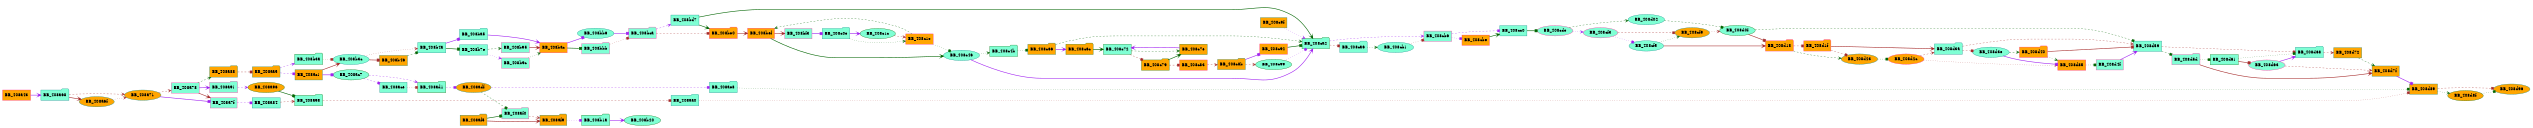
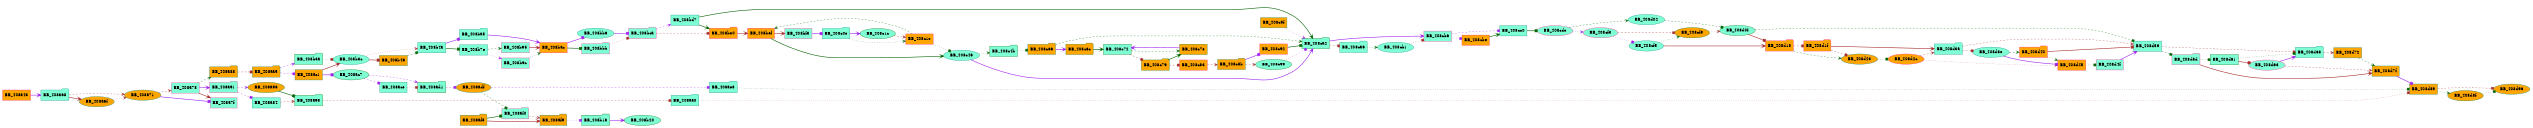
(1692, 33) -> (1692, 33)
(1375, 37) -> (1375, 37)
(2072, 65) -> (2072, 65)
(243, 103) -> (243, 95)
